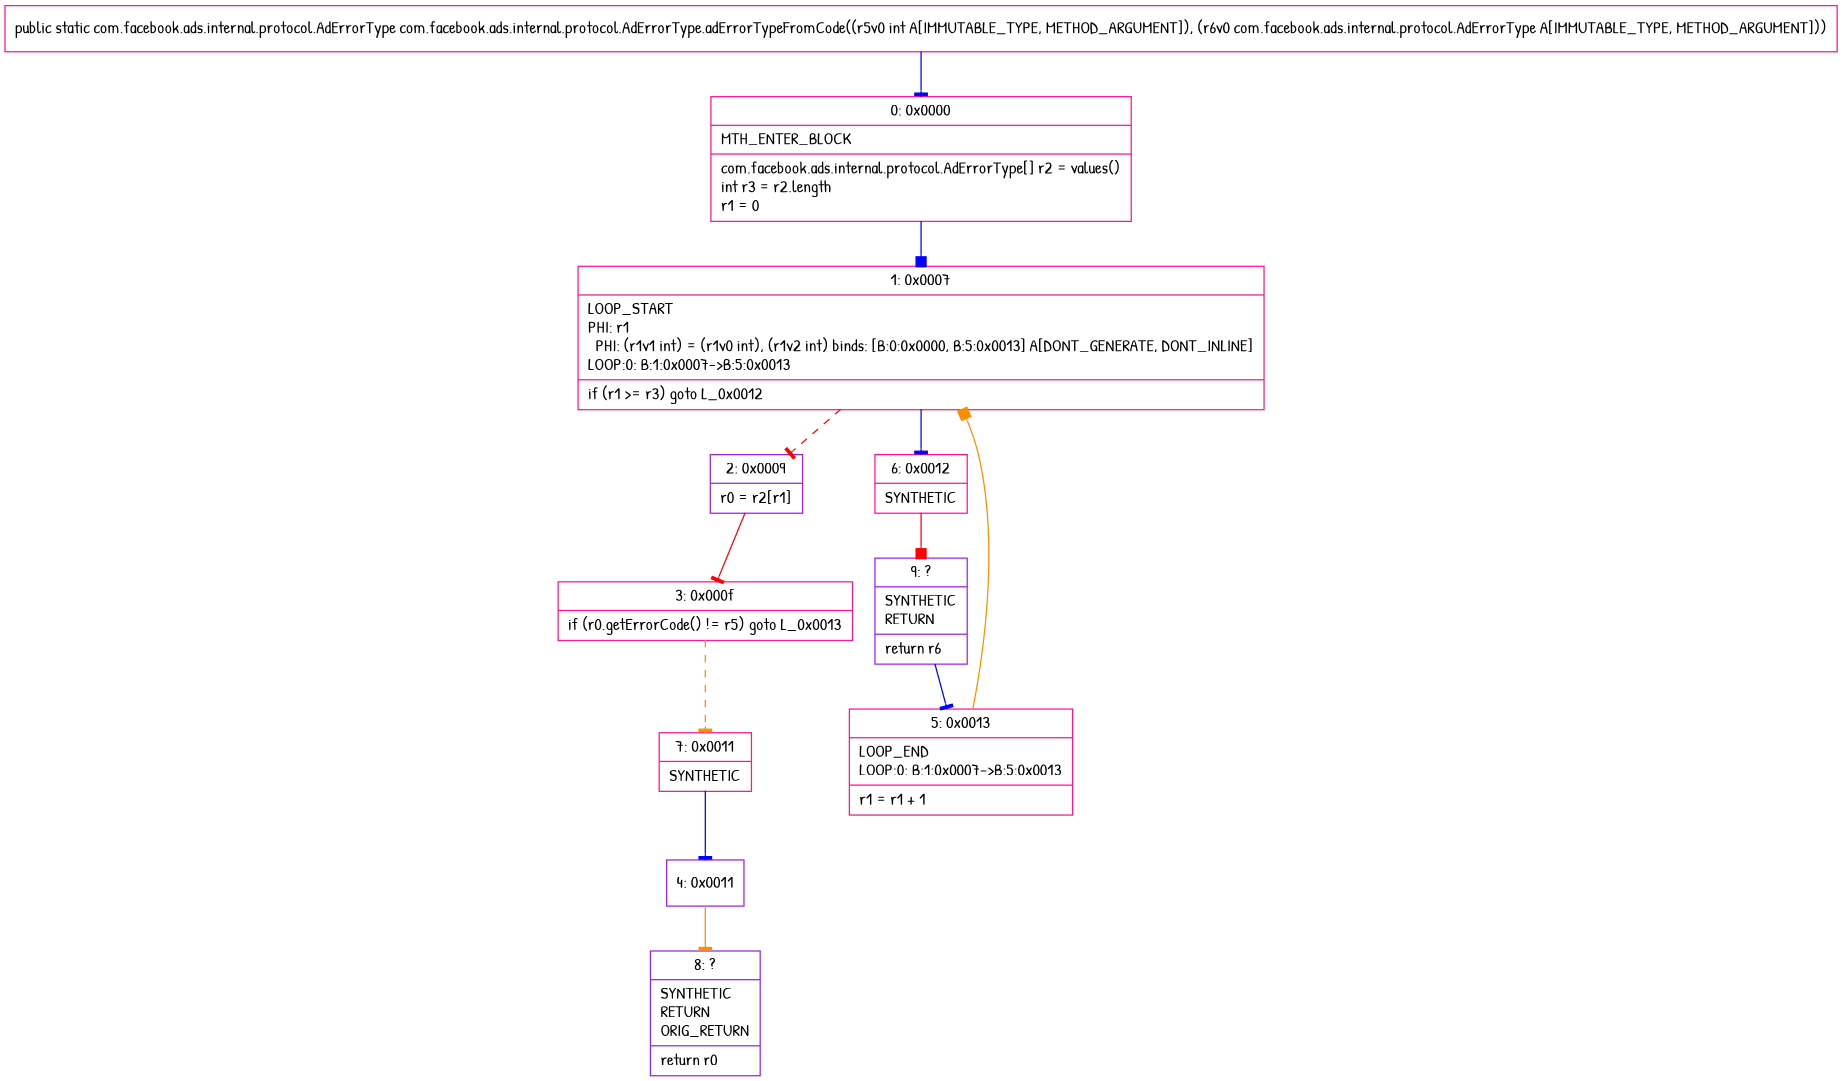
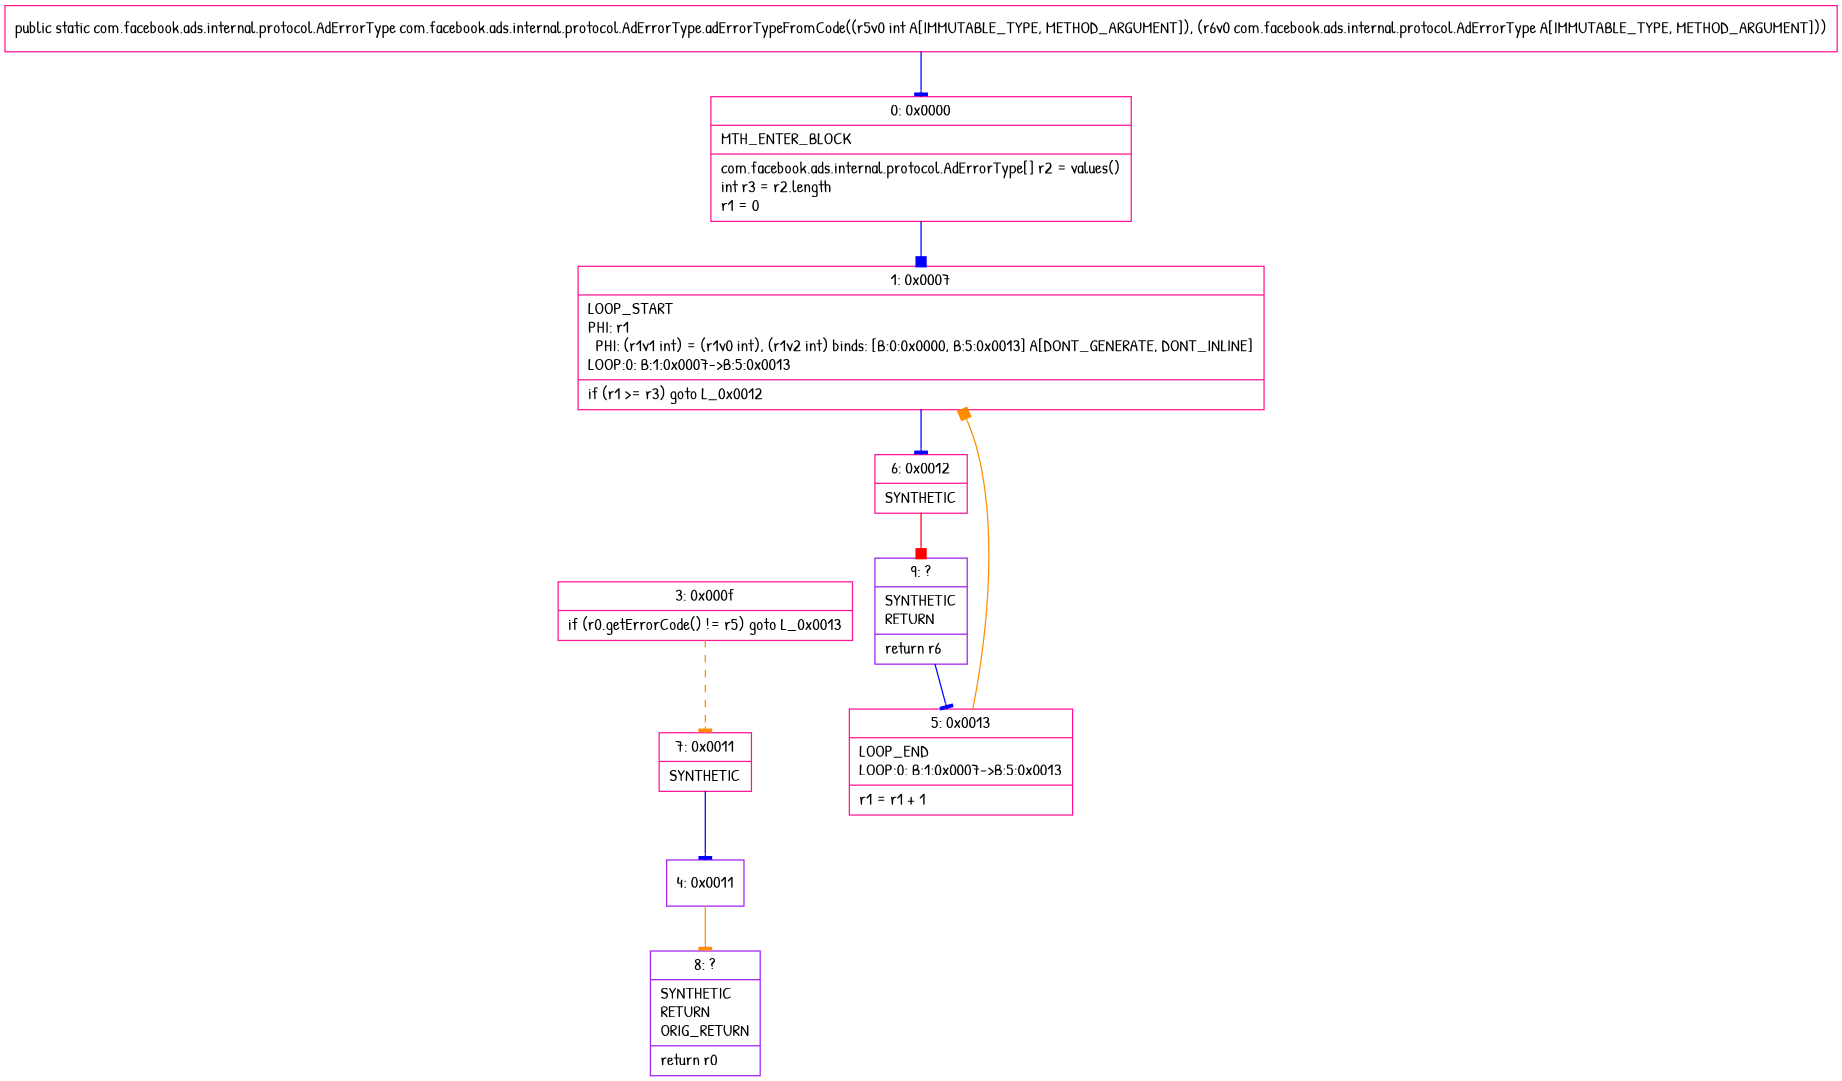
(756, 484) -> none
